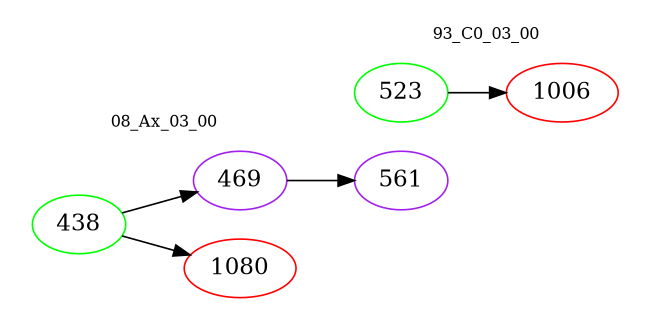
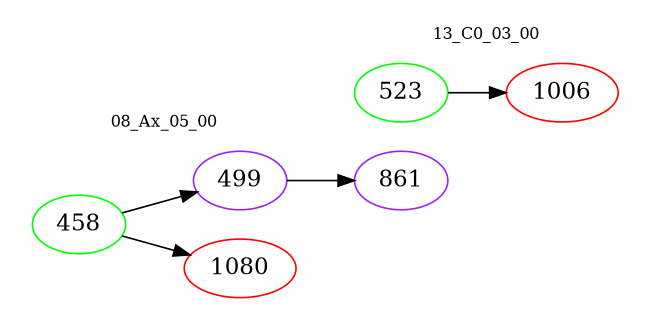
(487, 35) -> (487, 35)
(164, 123) -> (164, 123)
(240, 181) -> (240, 181)
(401, 181) -> (401, 181)
(79, 224) -> (79, 224)
